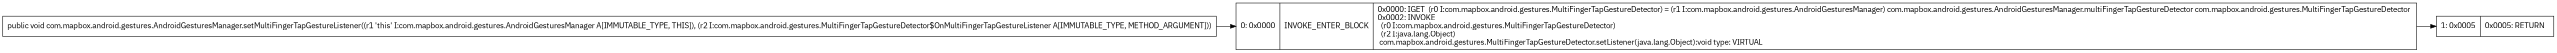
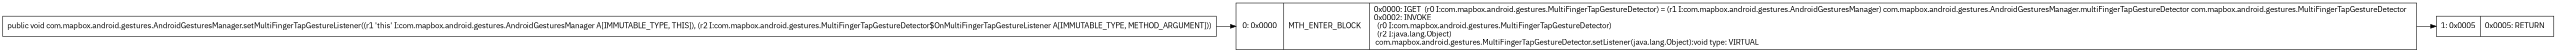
(1327, 26) -> (1325, 26)
